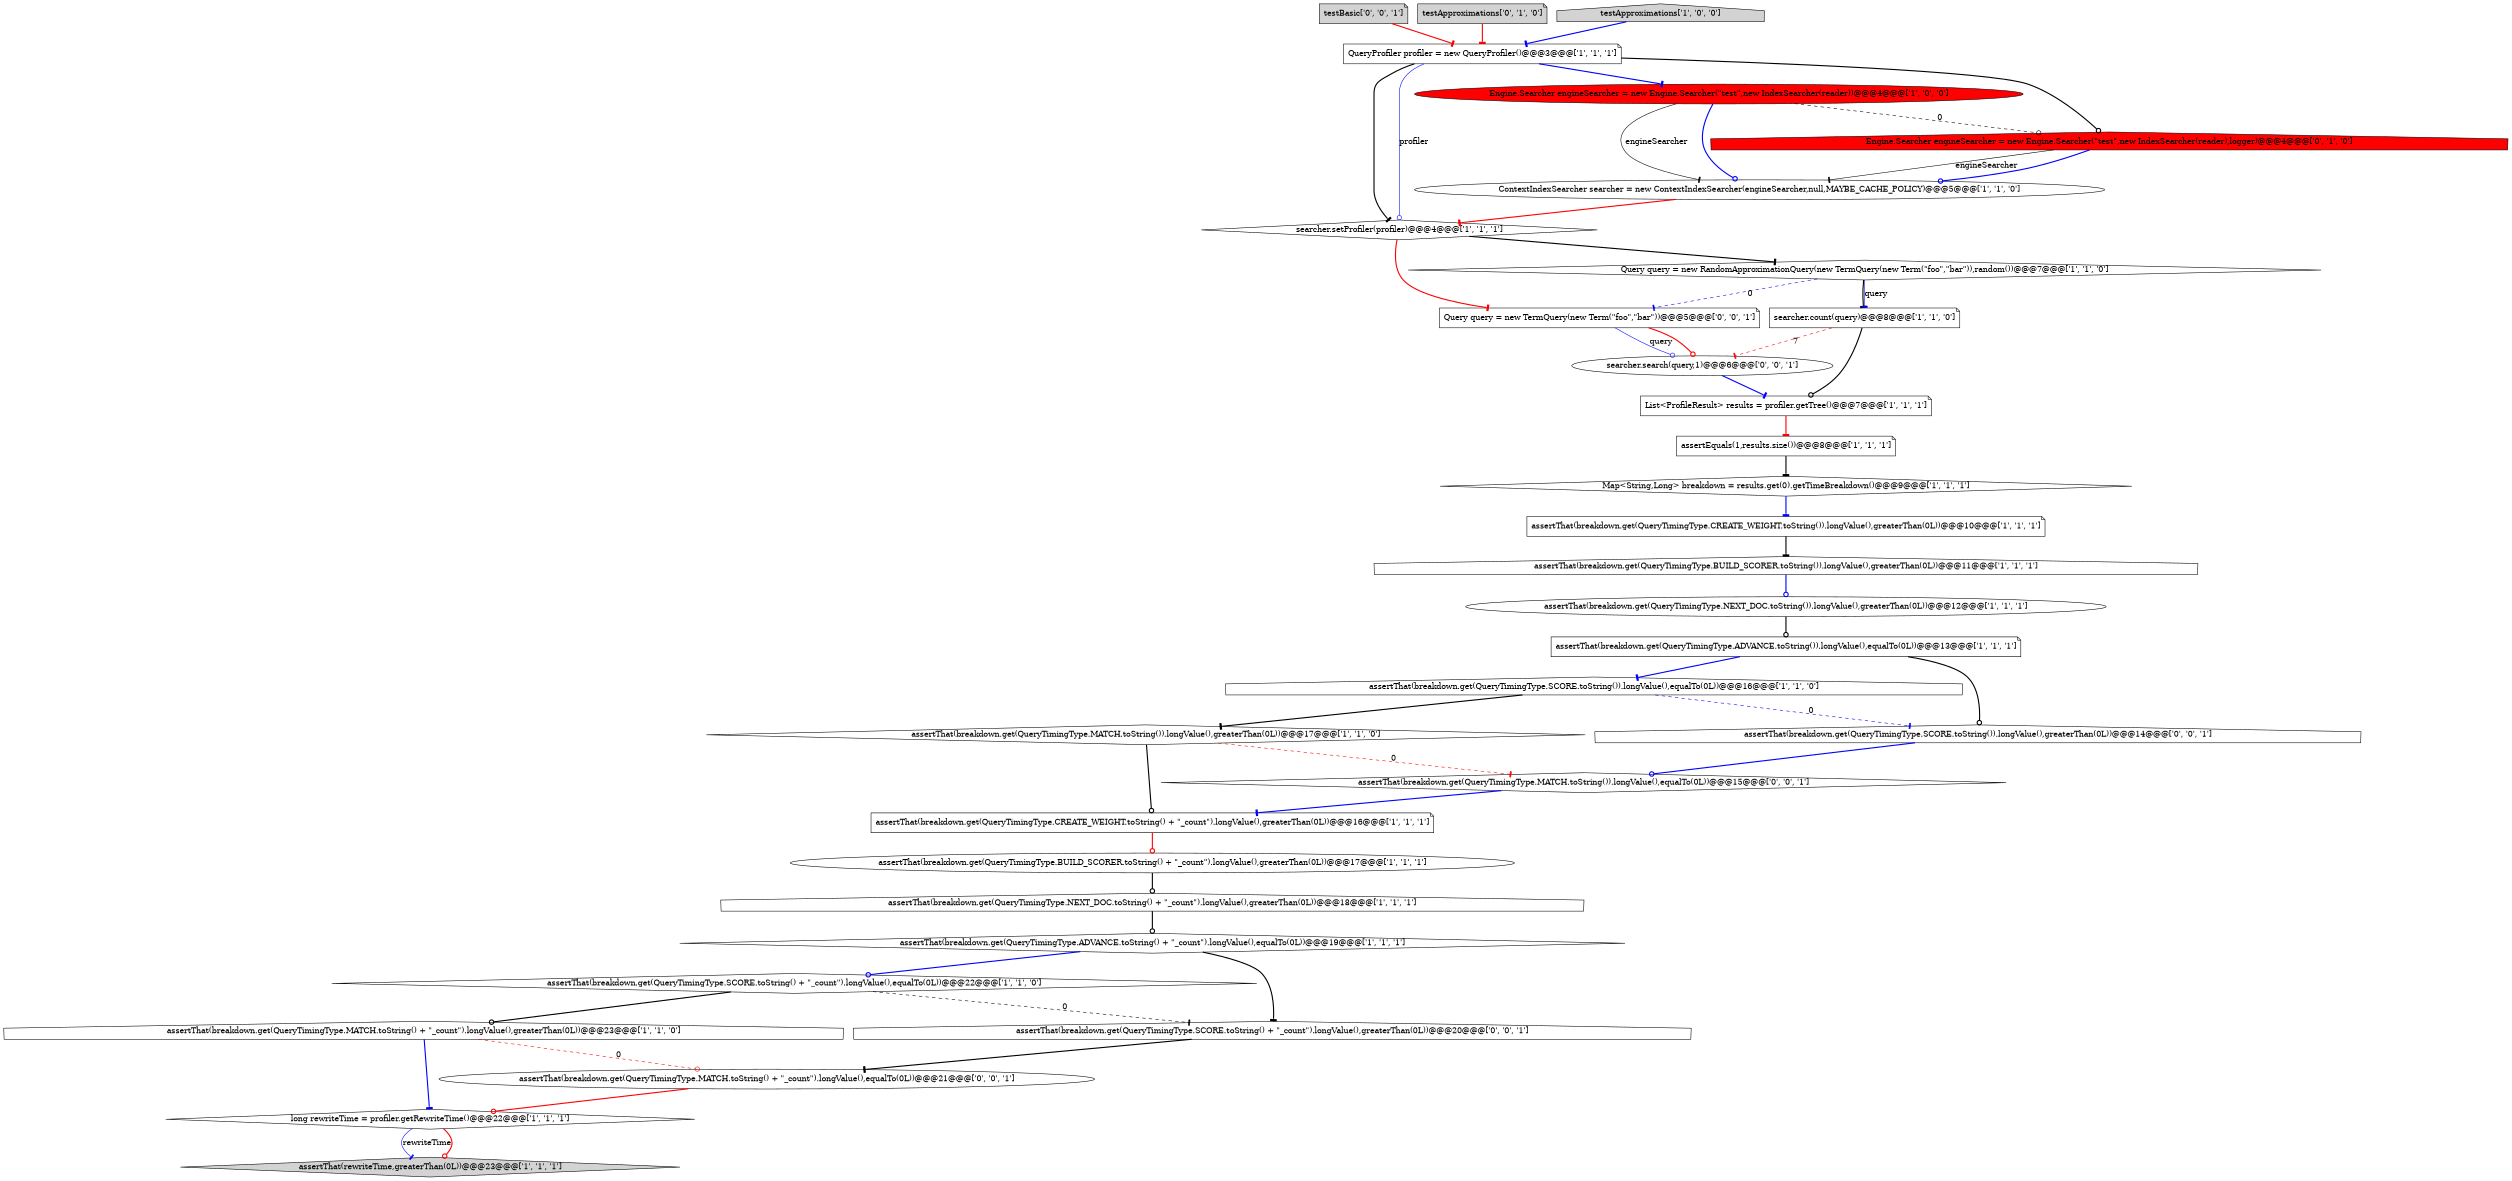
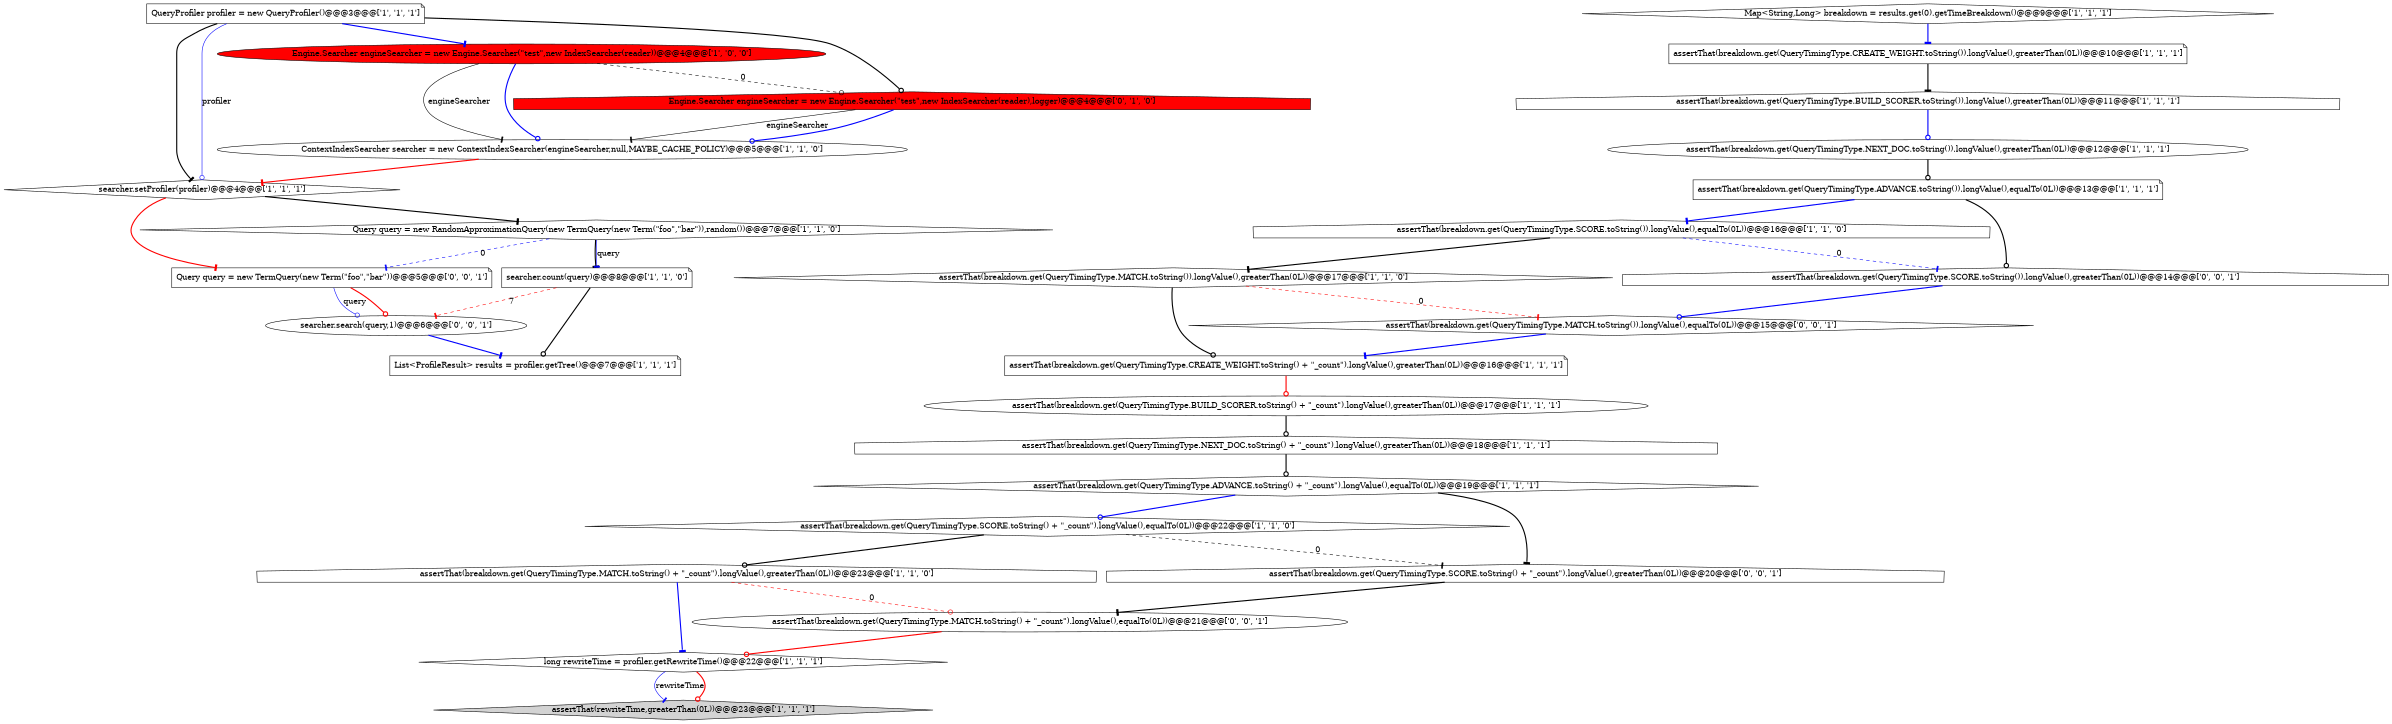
(1364, 14) -> none
(1482, 14) -> none
(1661, 14) -> none
(1786, 446) -> none
